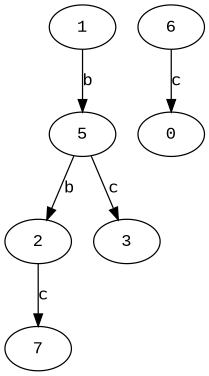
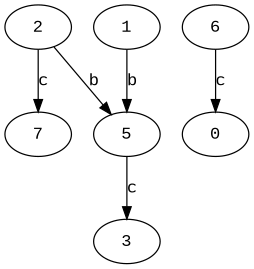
(63, 182) -> (79, 76)
